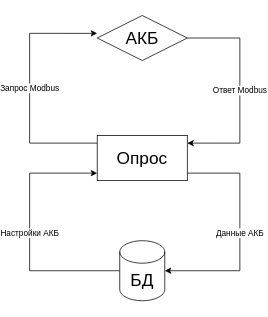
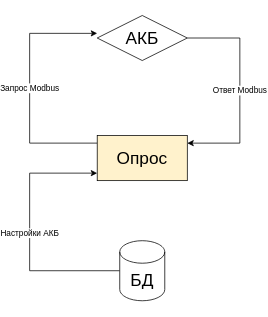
(142, 158) -> (142, 158)
(206, 270) -> none
